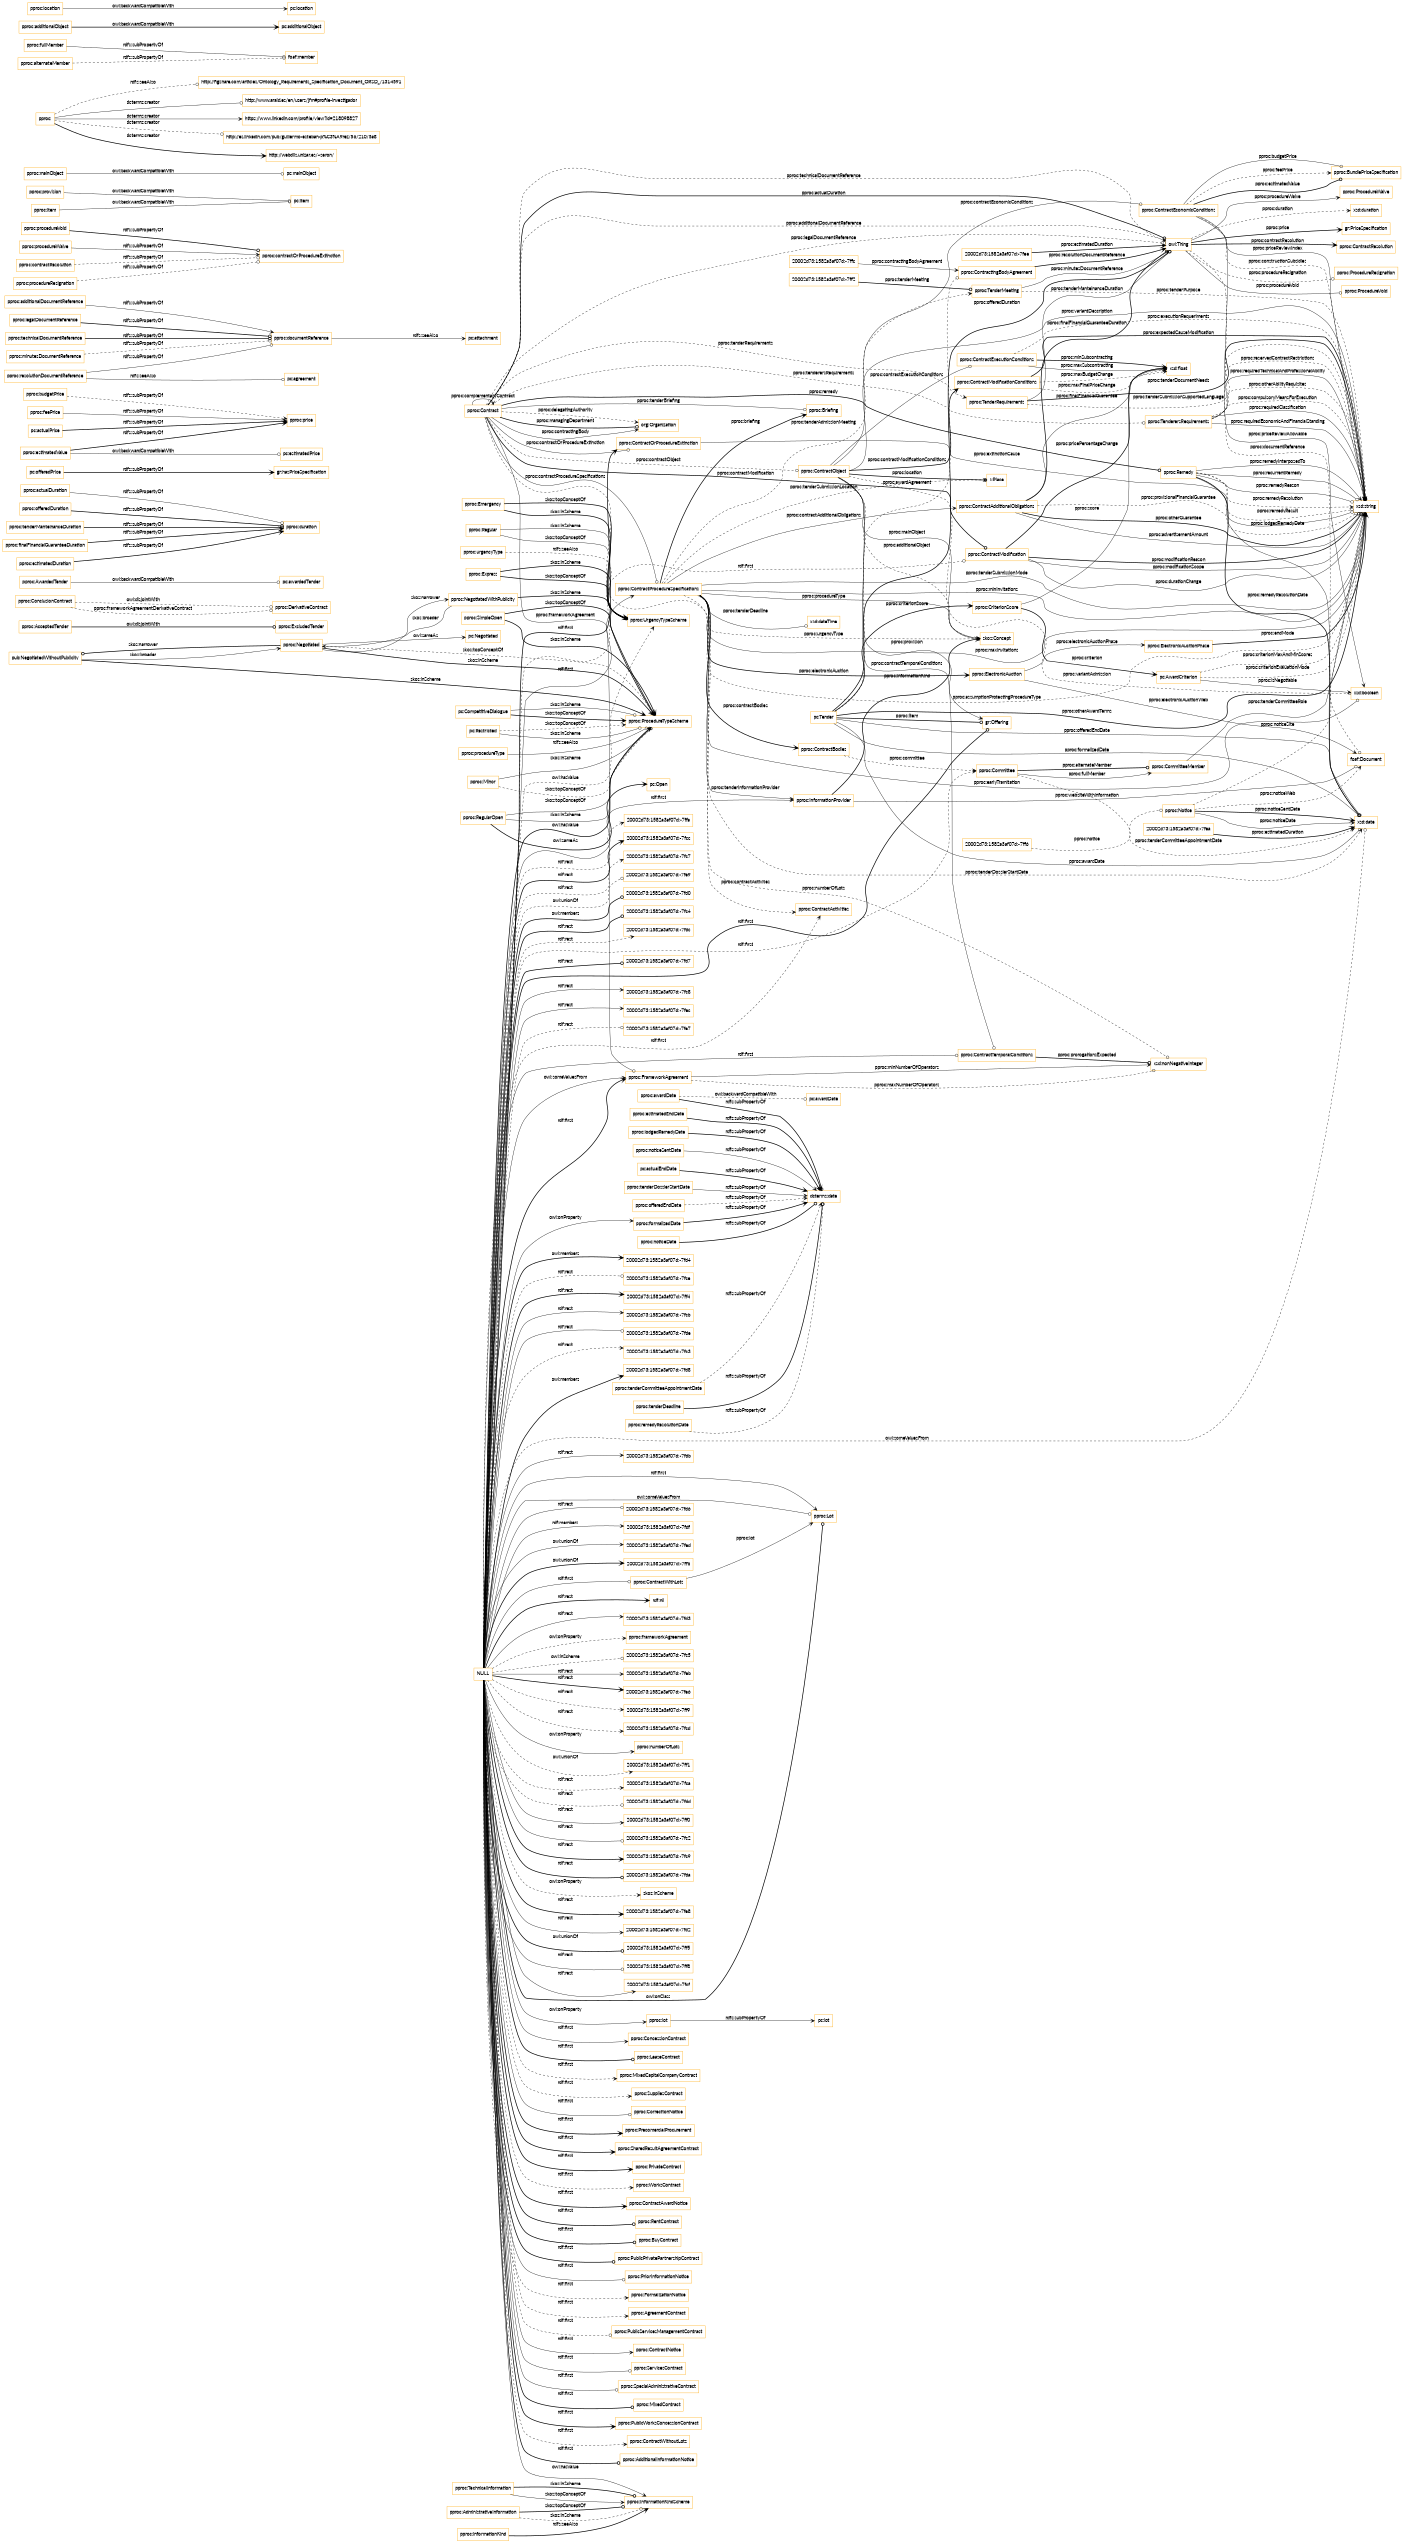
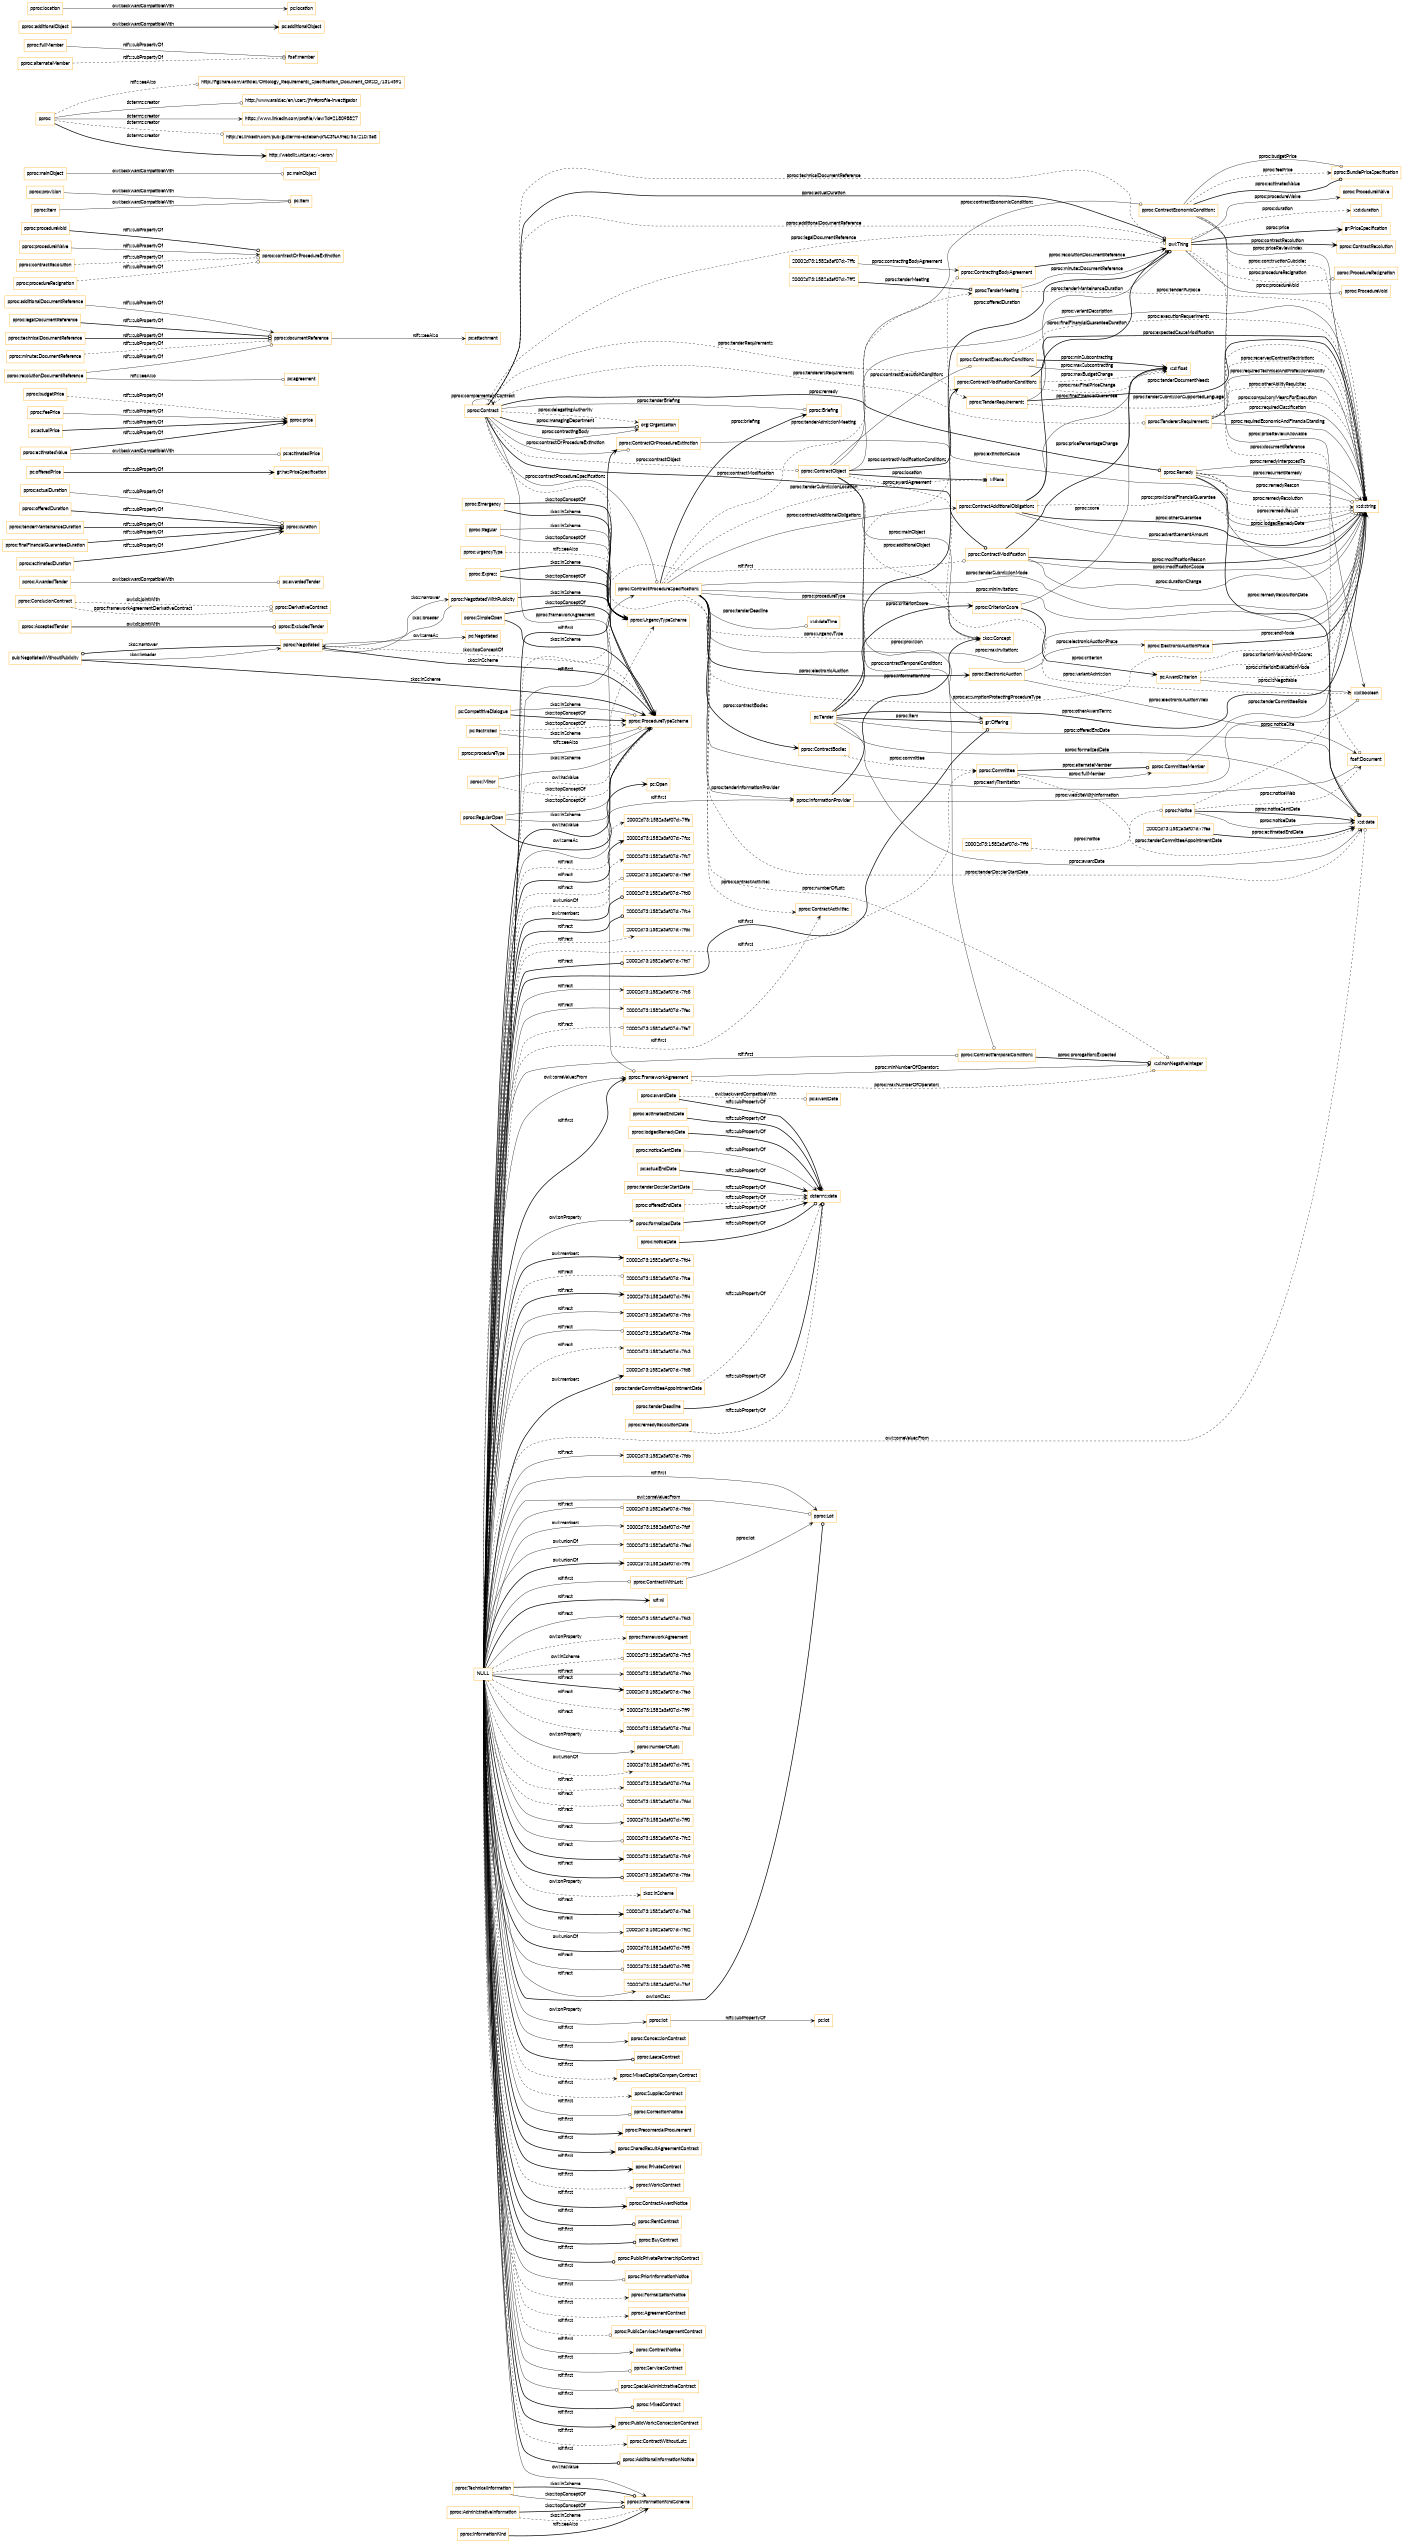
(997, 255) -> none
(1278, 832) -> (1278, 832)
(565, 1523) -> (565, 1523)
